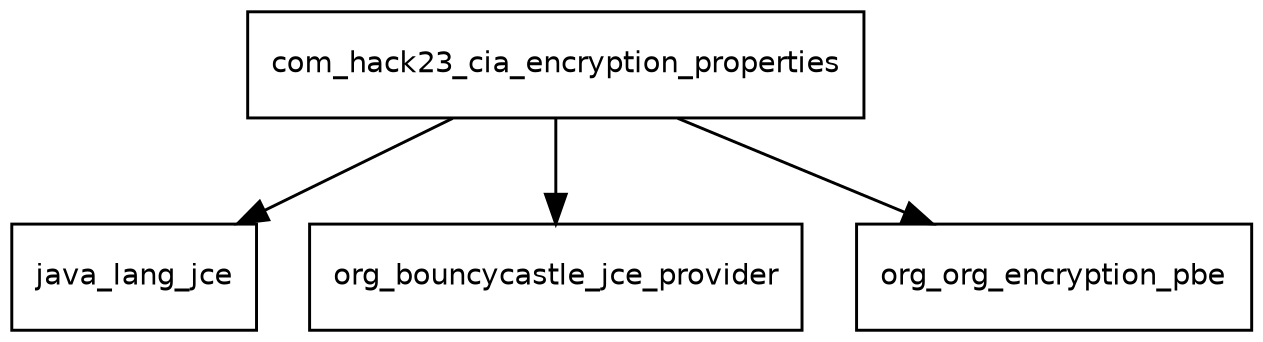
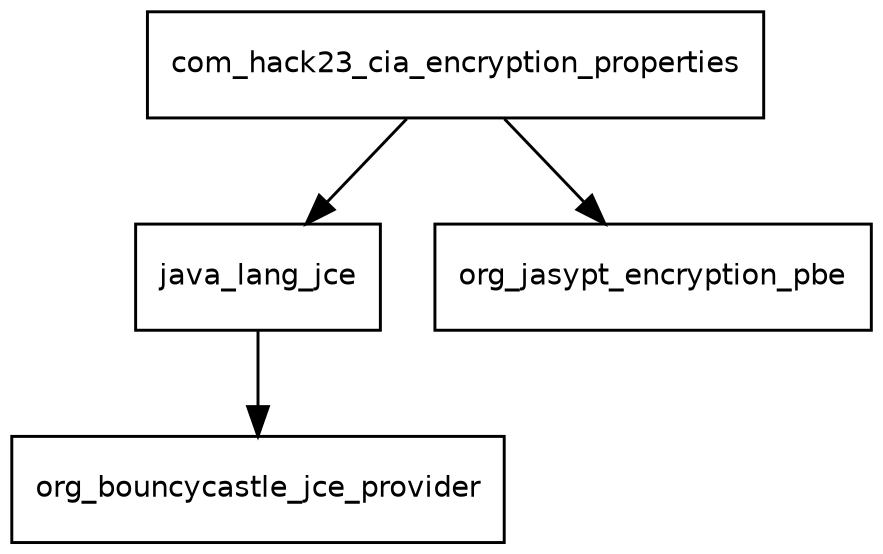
(556, 157) -> (258, 369)
(1054, 277) -> (653, 277)
